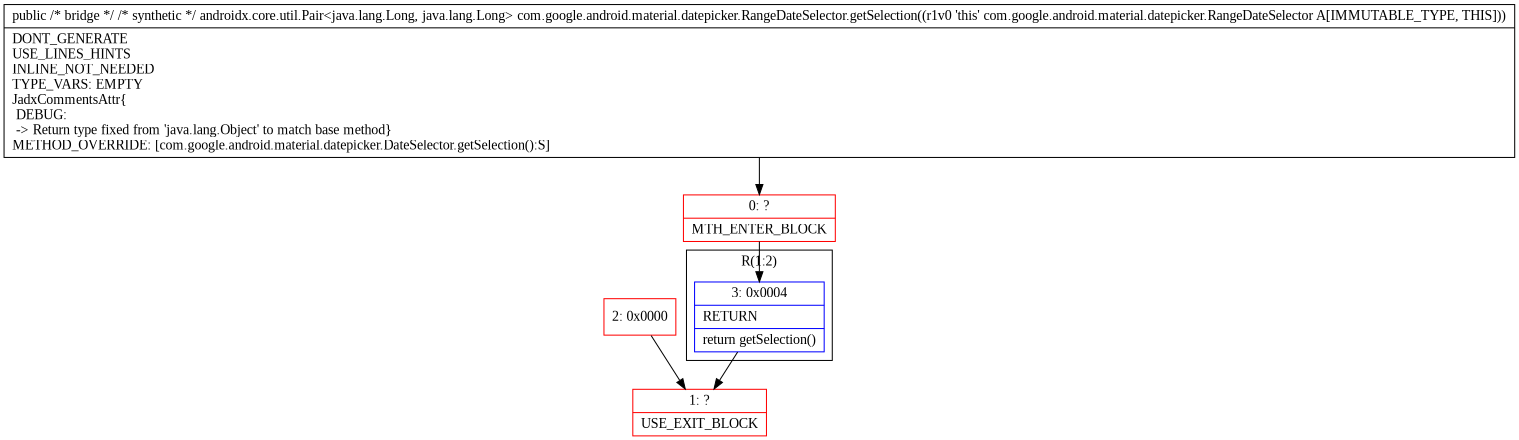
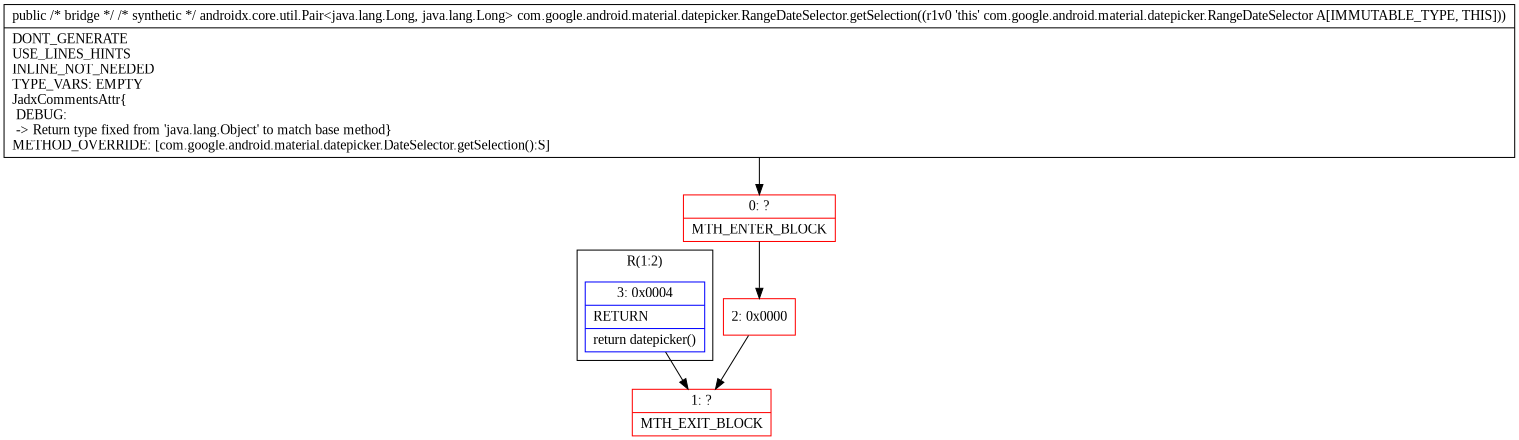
(759, 257) -> (759, 265)
(759, 340) -> (645, 340)
(700, 424) -> (702, 424)
